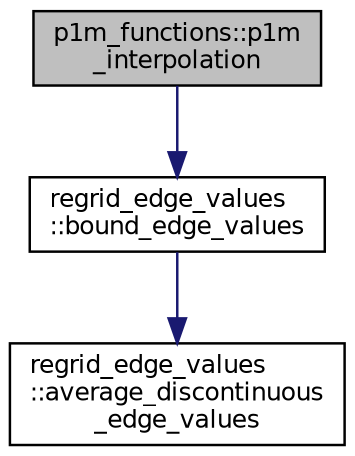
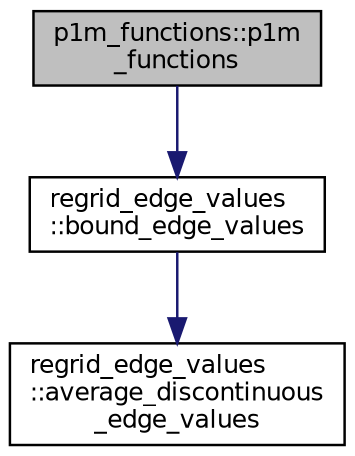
(177, 48) -> (177, 48)
